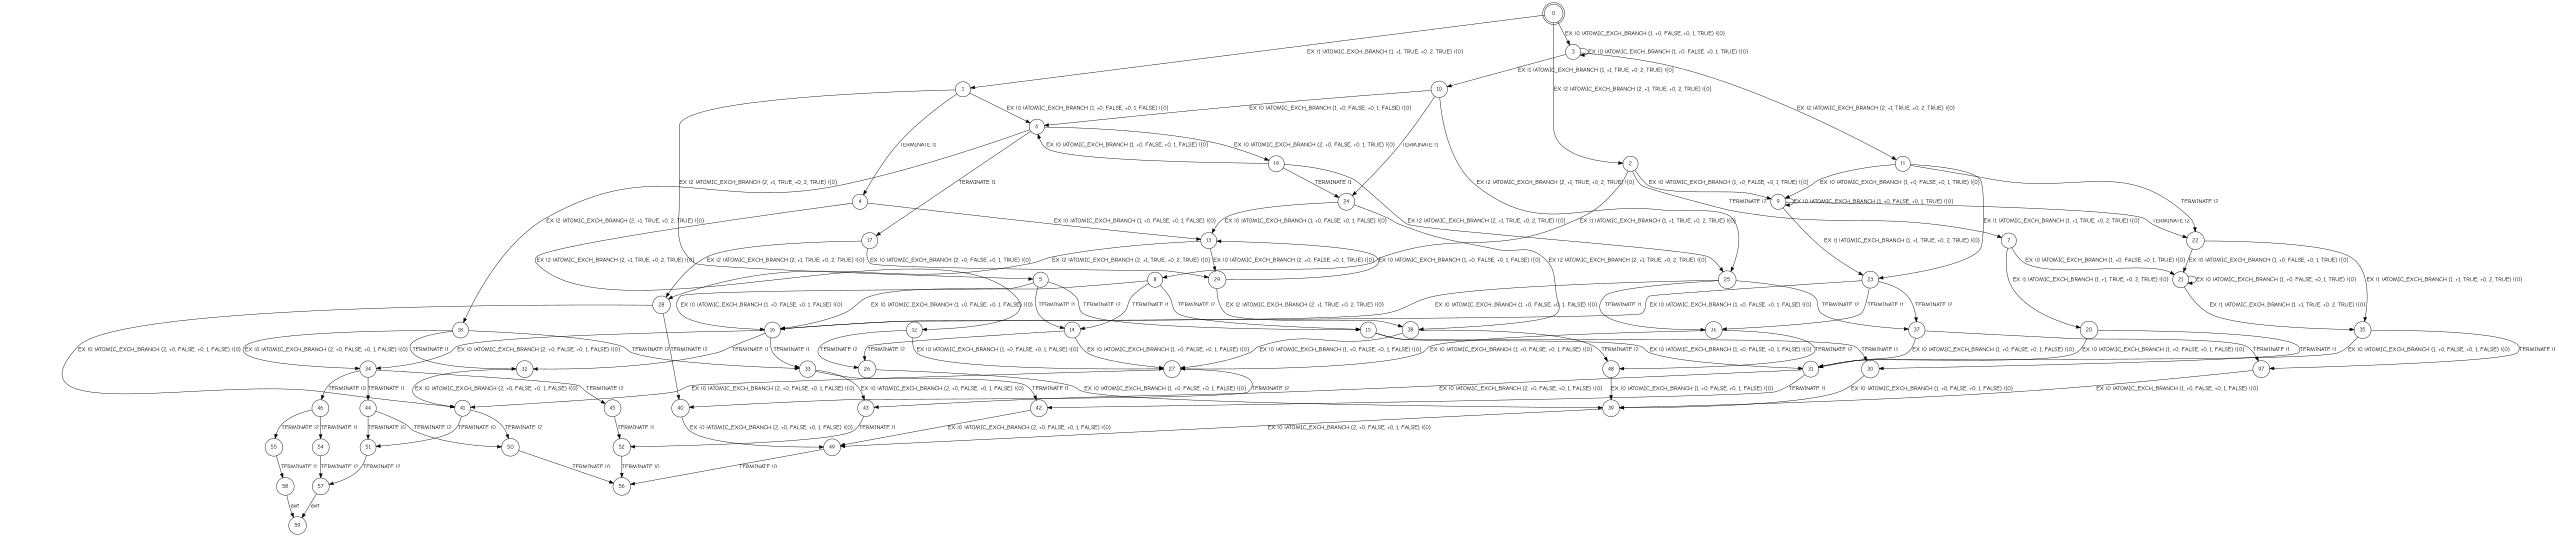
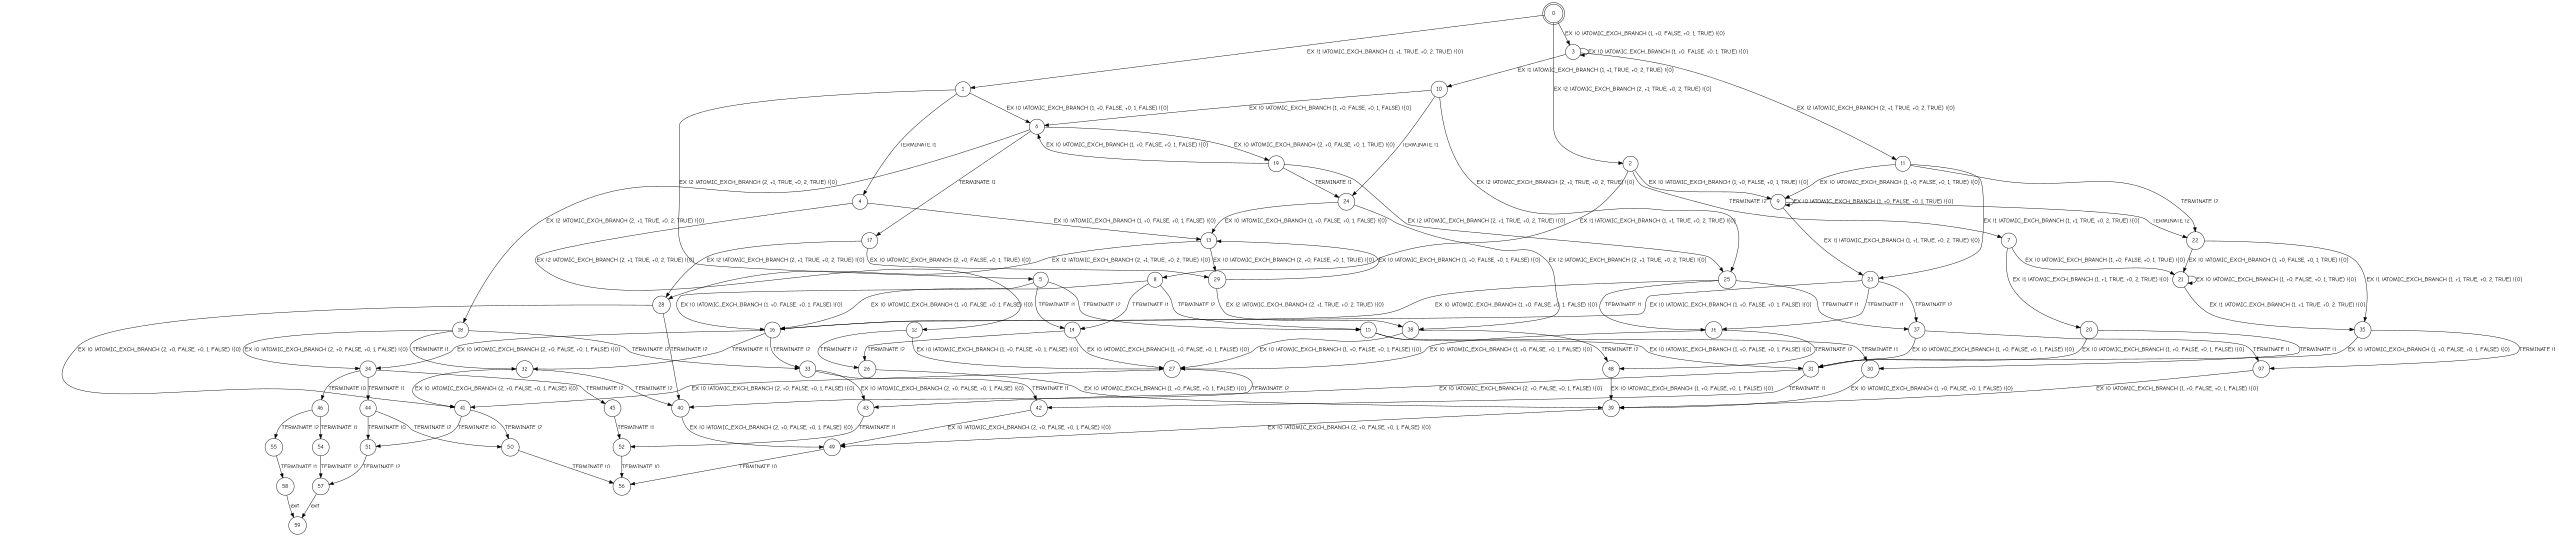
(1841, 305) -> (1841, 305)
(792, 350) -> (792, 350)
none -> (603, 379)
